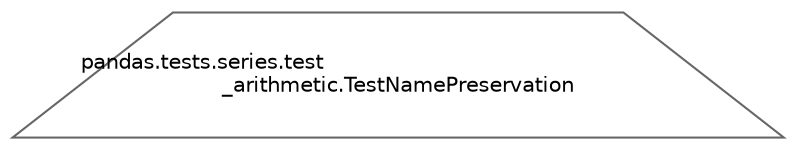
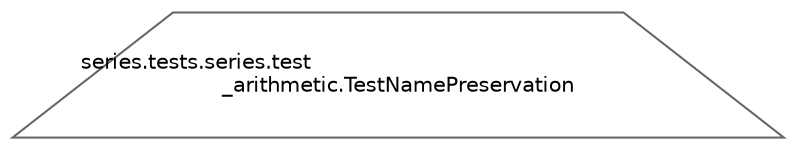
(398, 75) -> (398, 75)
